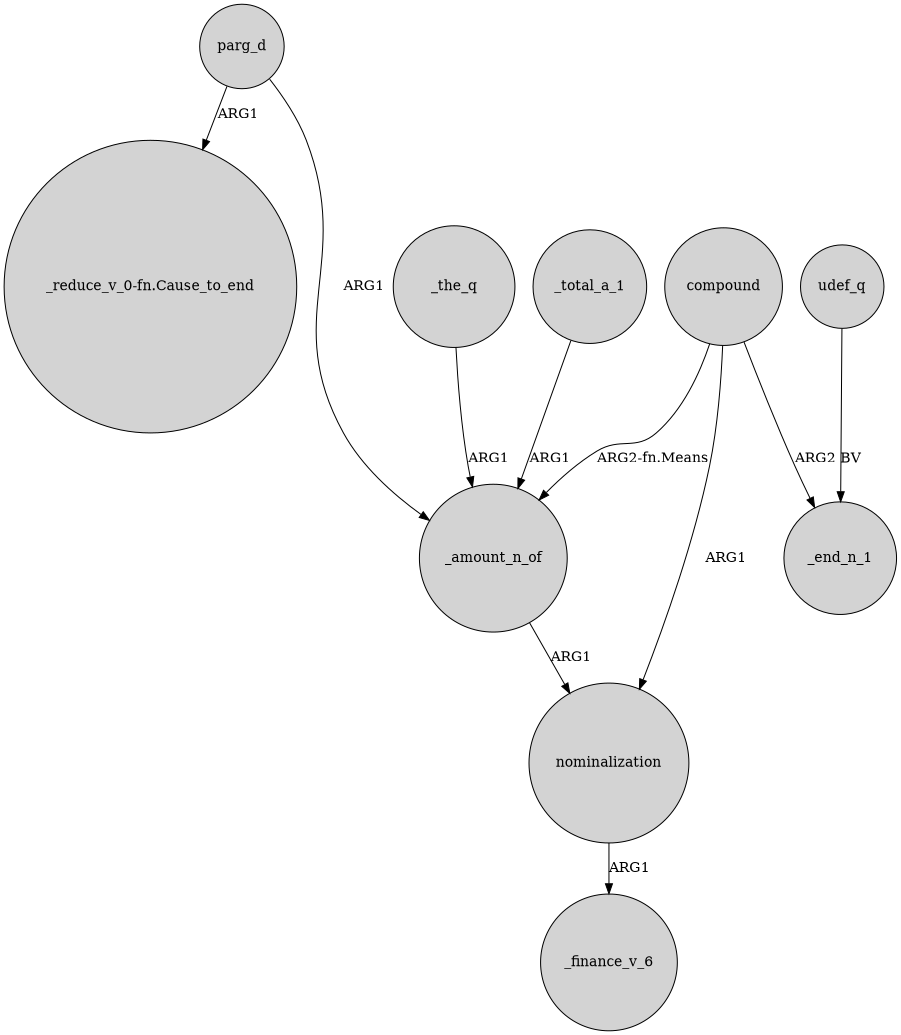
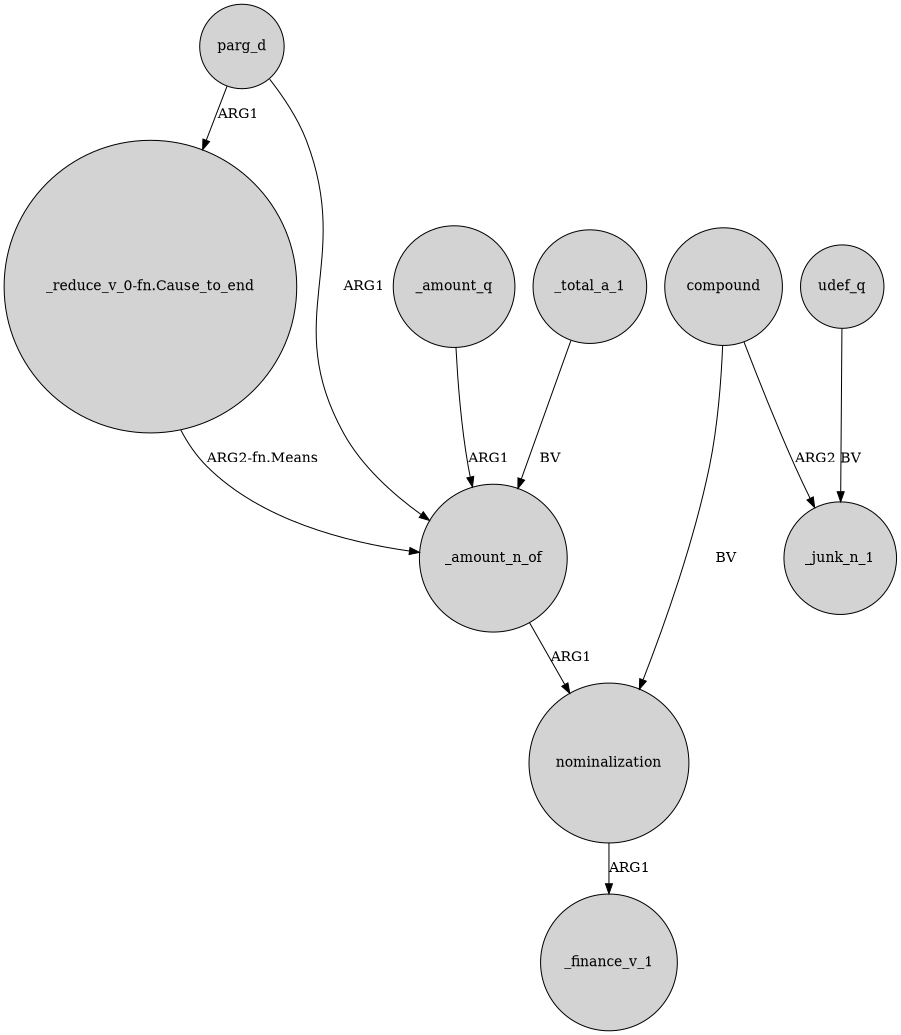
(454, 287) -> (454, 287)
(646, 439) -> (281, 516)
(550, 459) -> (550, 459)
(726, 558) -> (726, 558)
(840, 558) -> (840, 558)
(609, 962) -> (609, 962)
